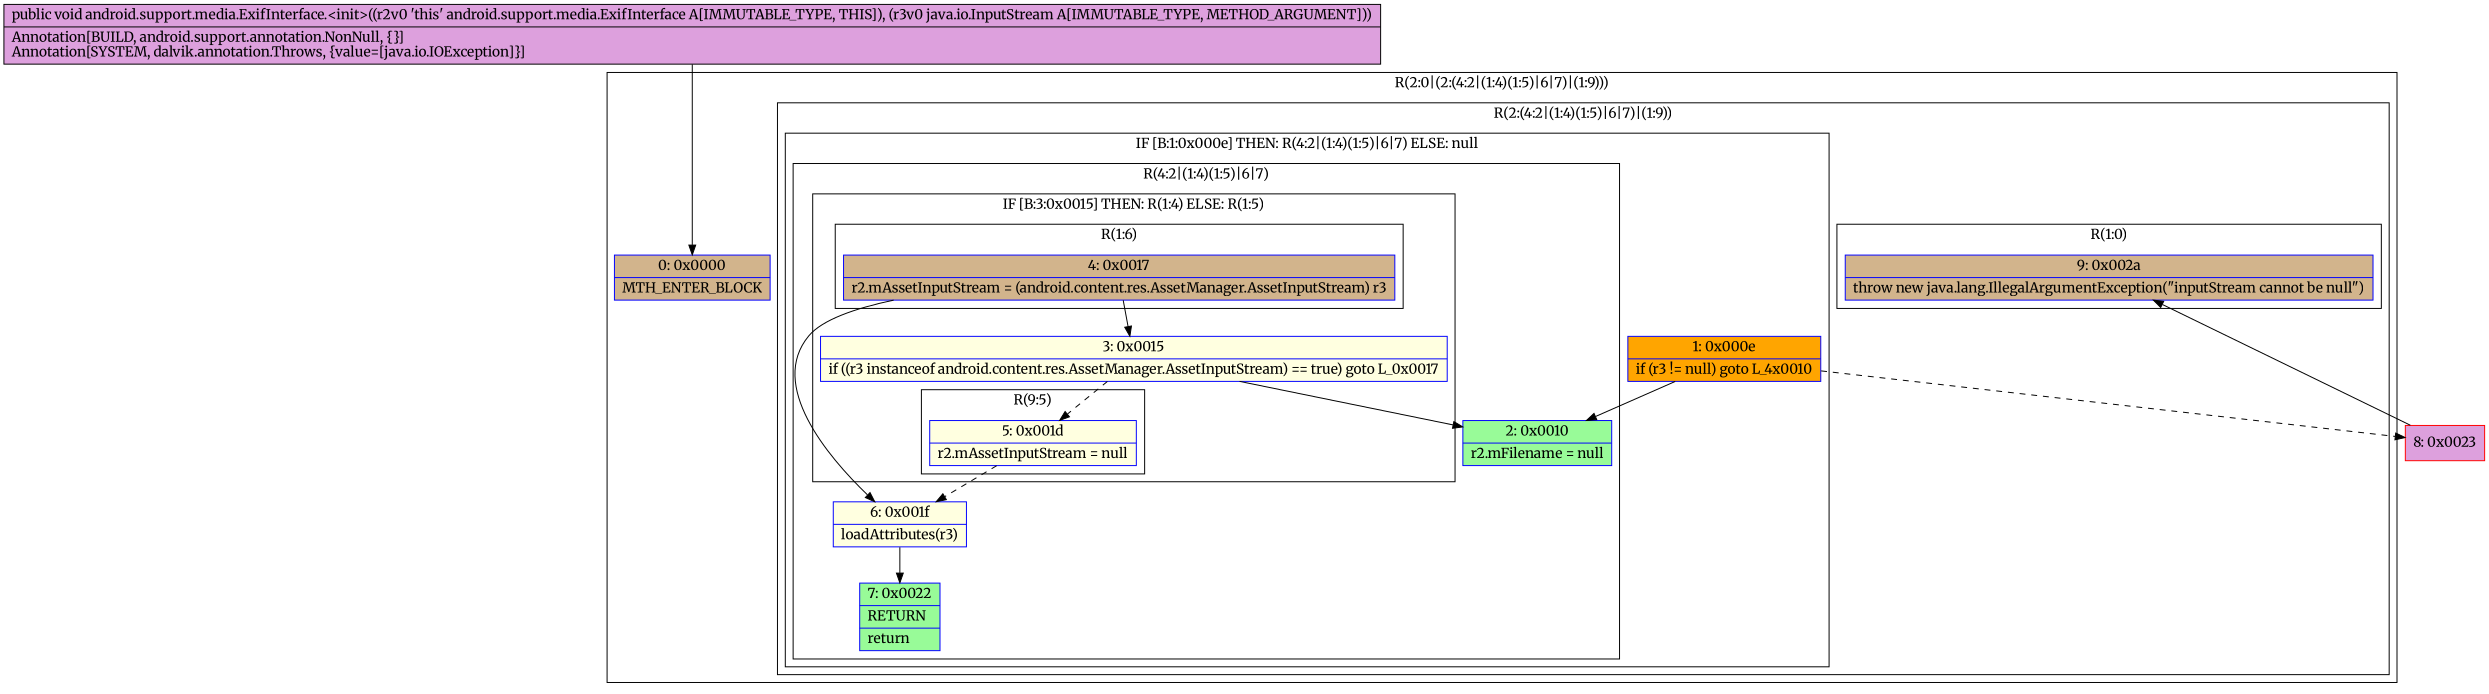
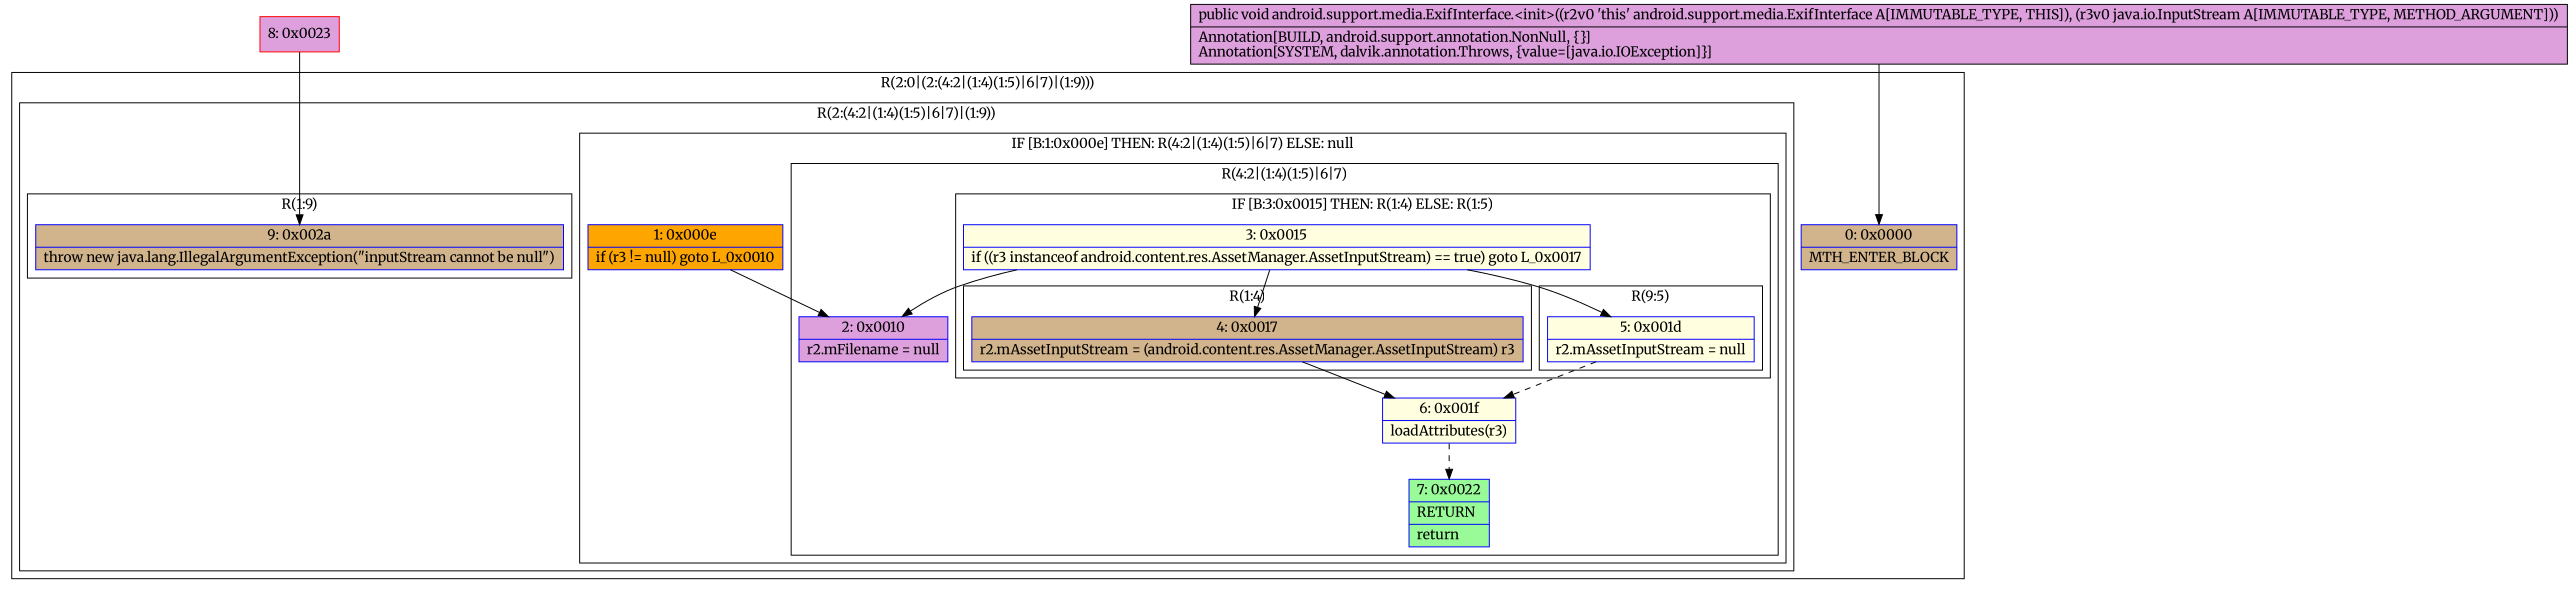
(1119, 235) -> (1247, 297)
(2109, 235) -> (300, 205)
(1126, 315) -> (1262, 292)
(1724, 370) -> (685, 258)
(1087, 398) -> (1556, 293)
(2108, 404) -> none
(1537, 443) -> (873, 339)
(900, 560) -> (1449, 456)
